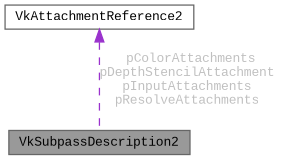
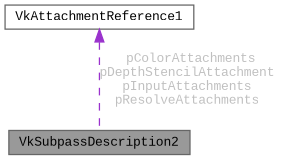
(99, 17) -> (99, 17)
